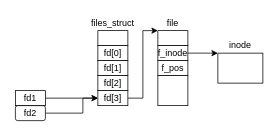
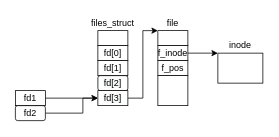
(113, 83) -> (113, 83)
